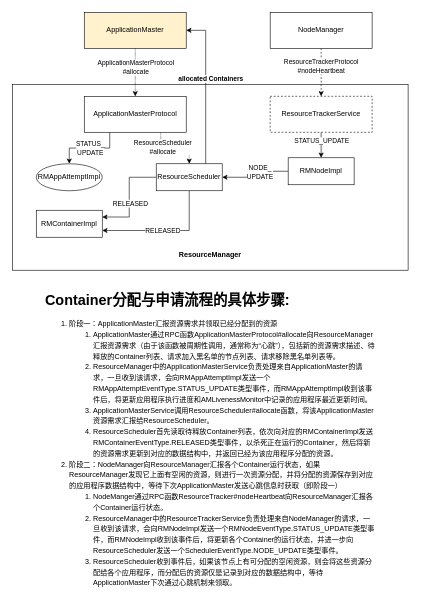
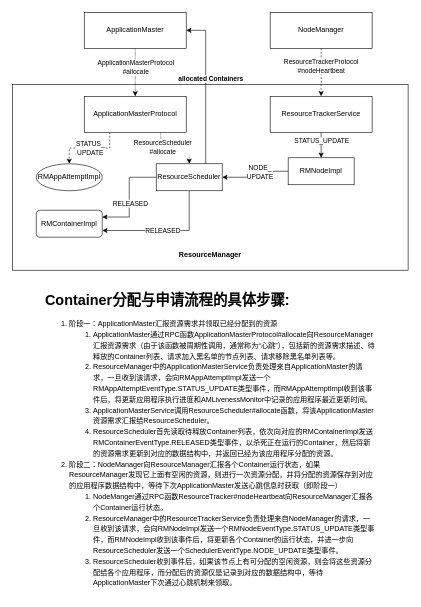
(135, 30) -> (135, 30)
(321, 114) -> (321, 114)
(110, 142) -> (110, 142)
(69, 224) -> (69, 224)
